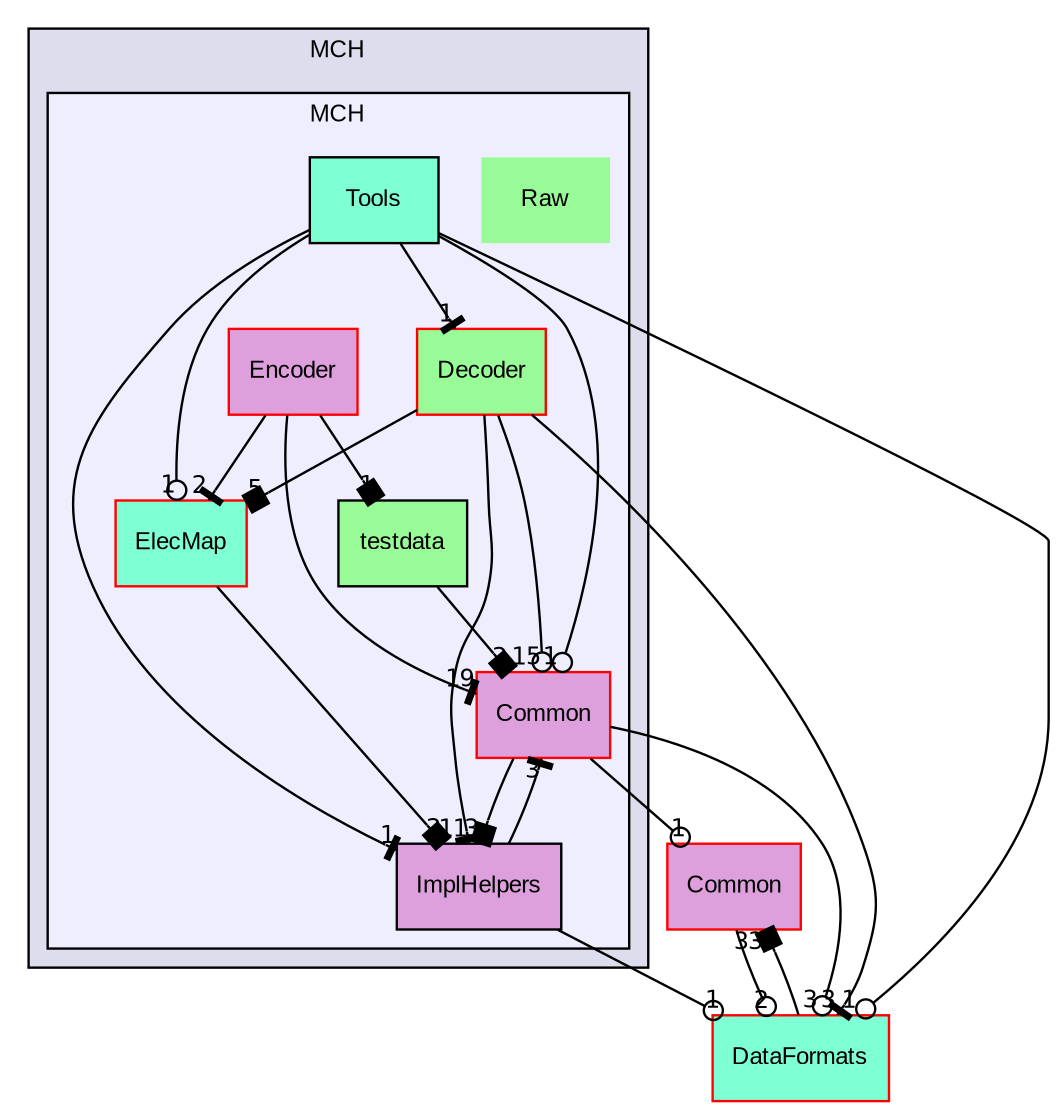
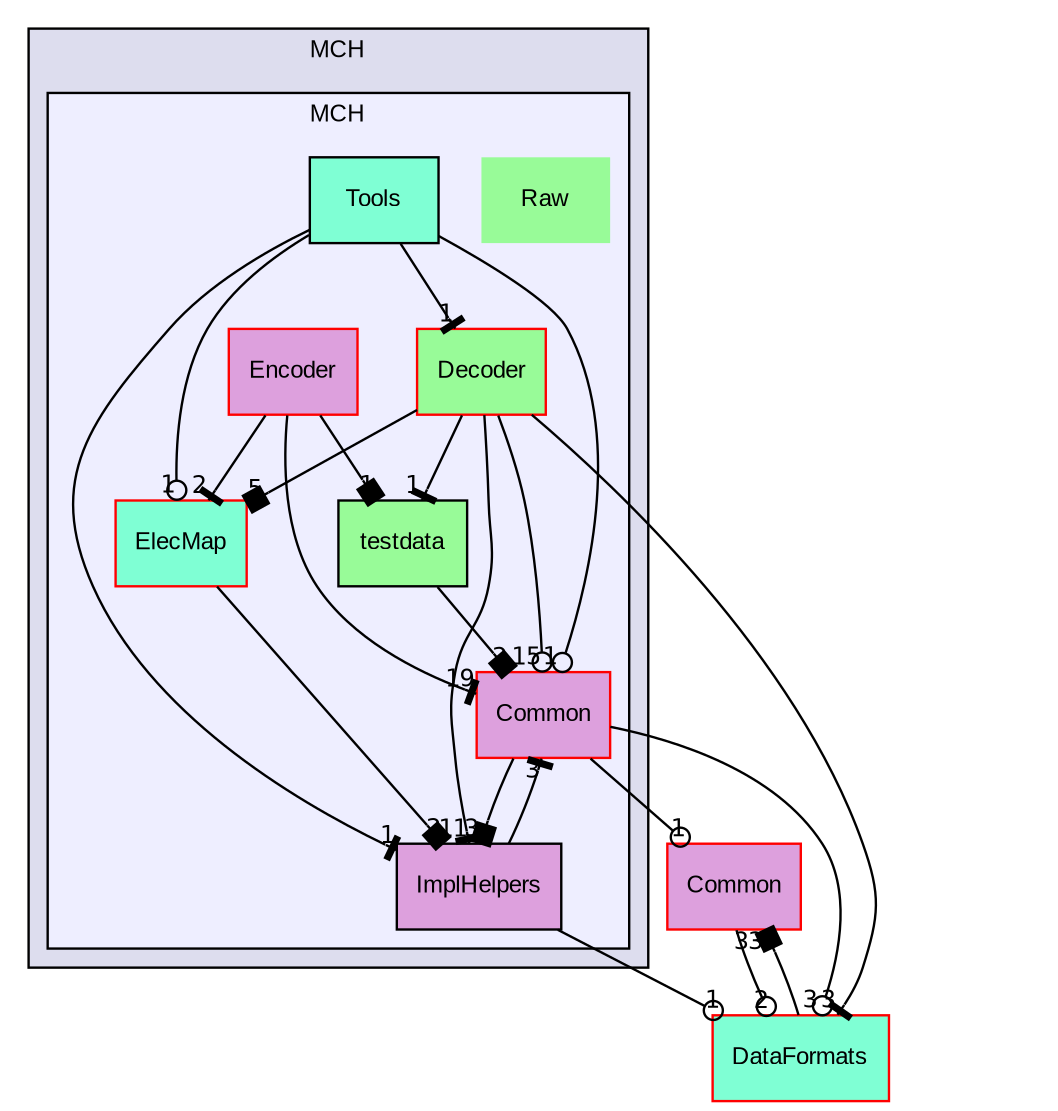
none -> (445, 452)
(980, 499) -> none
